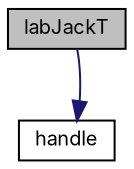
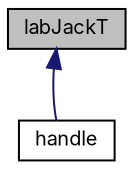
(80, 75) -> (54, 95)
